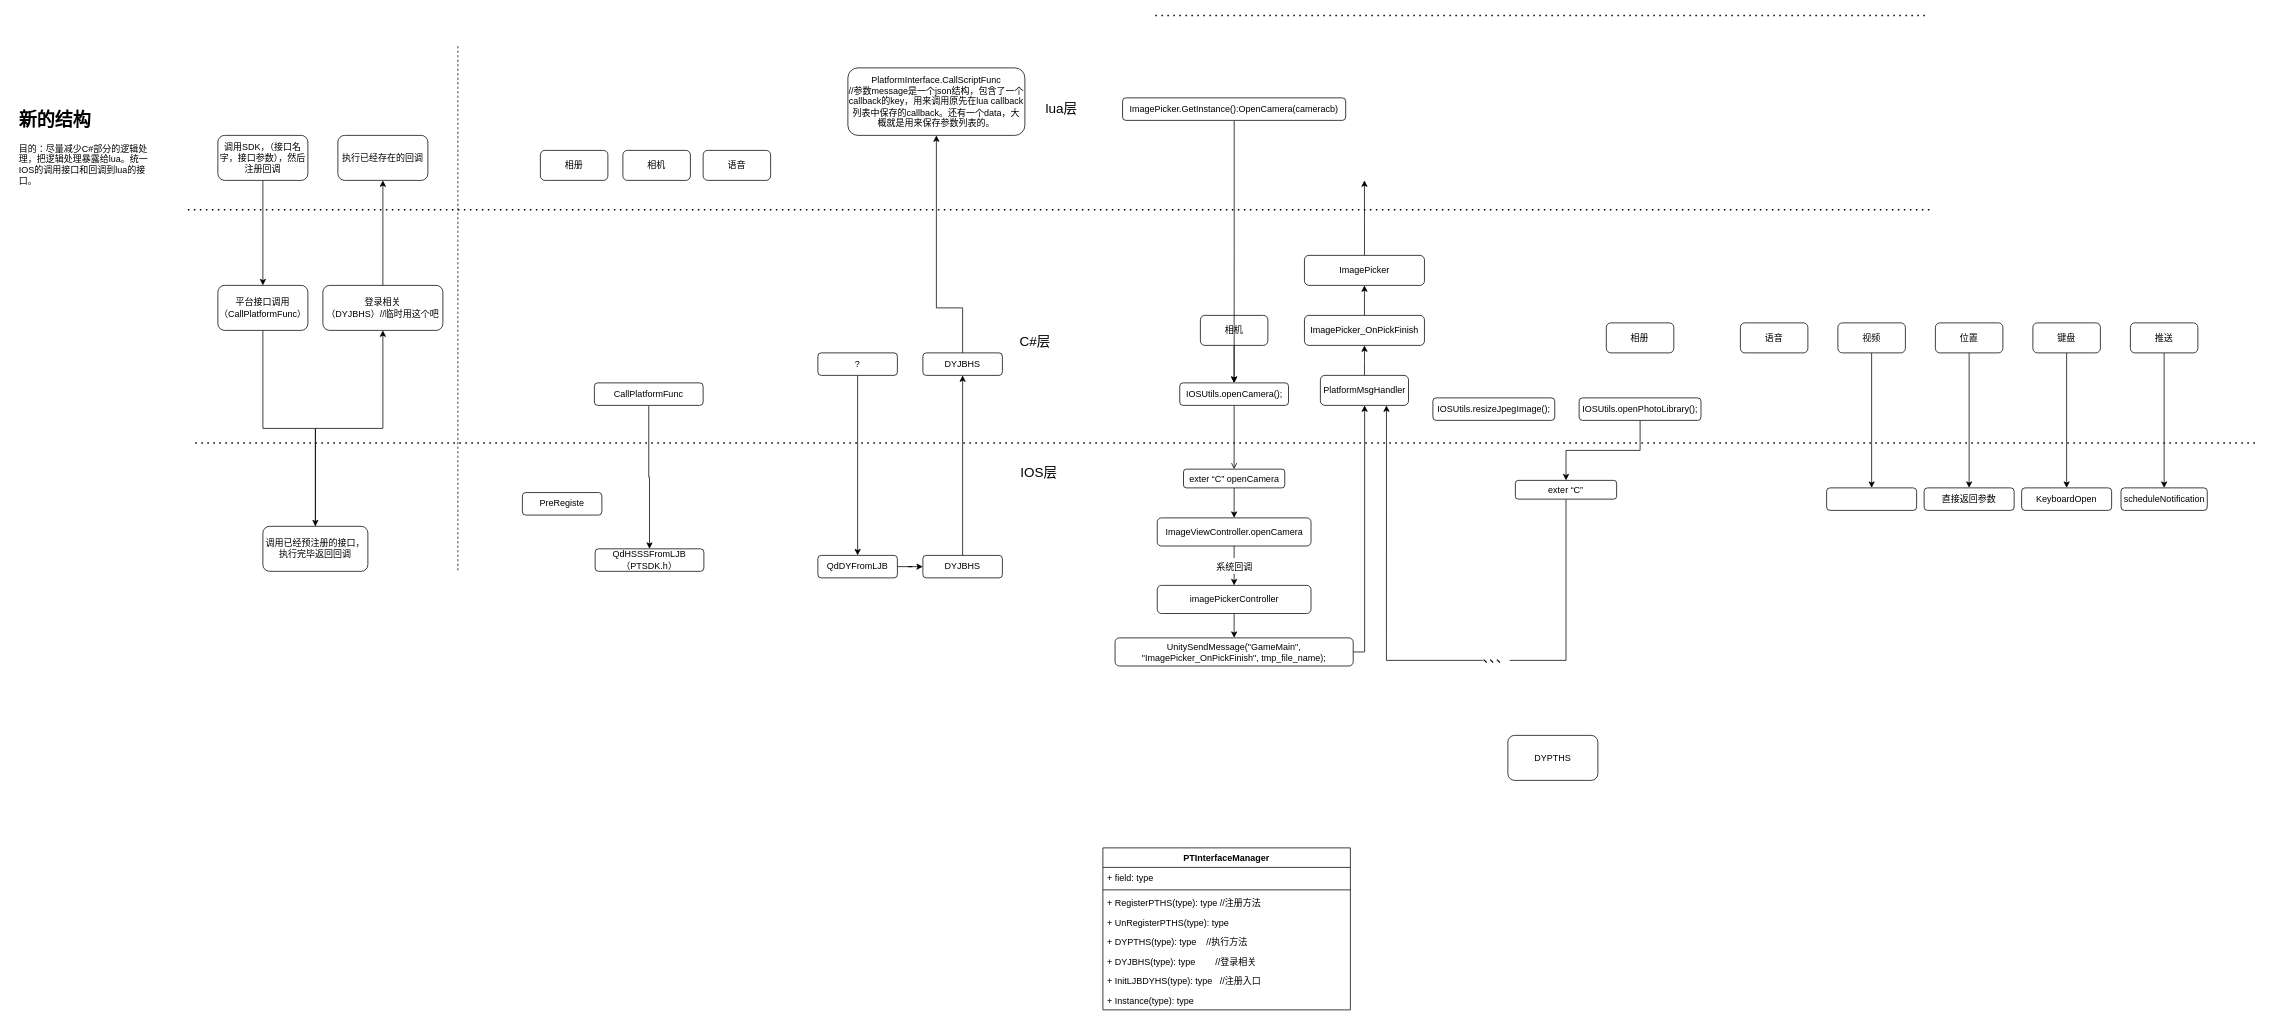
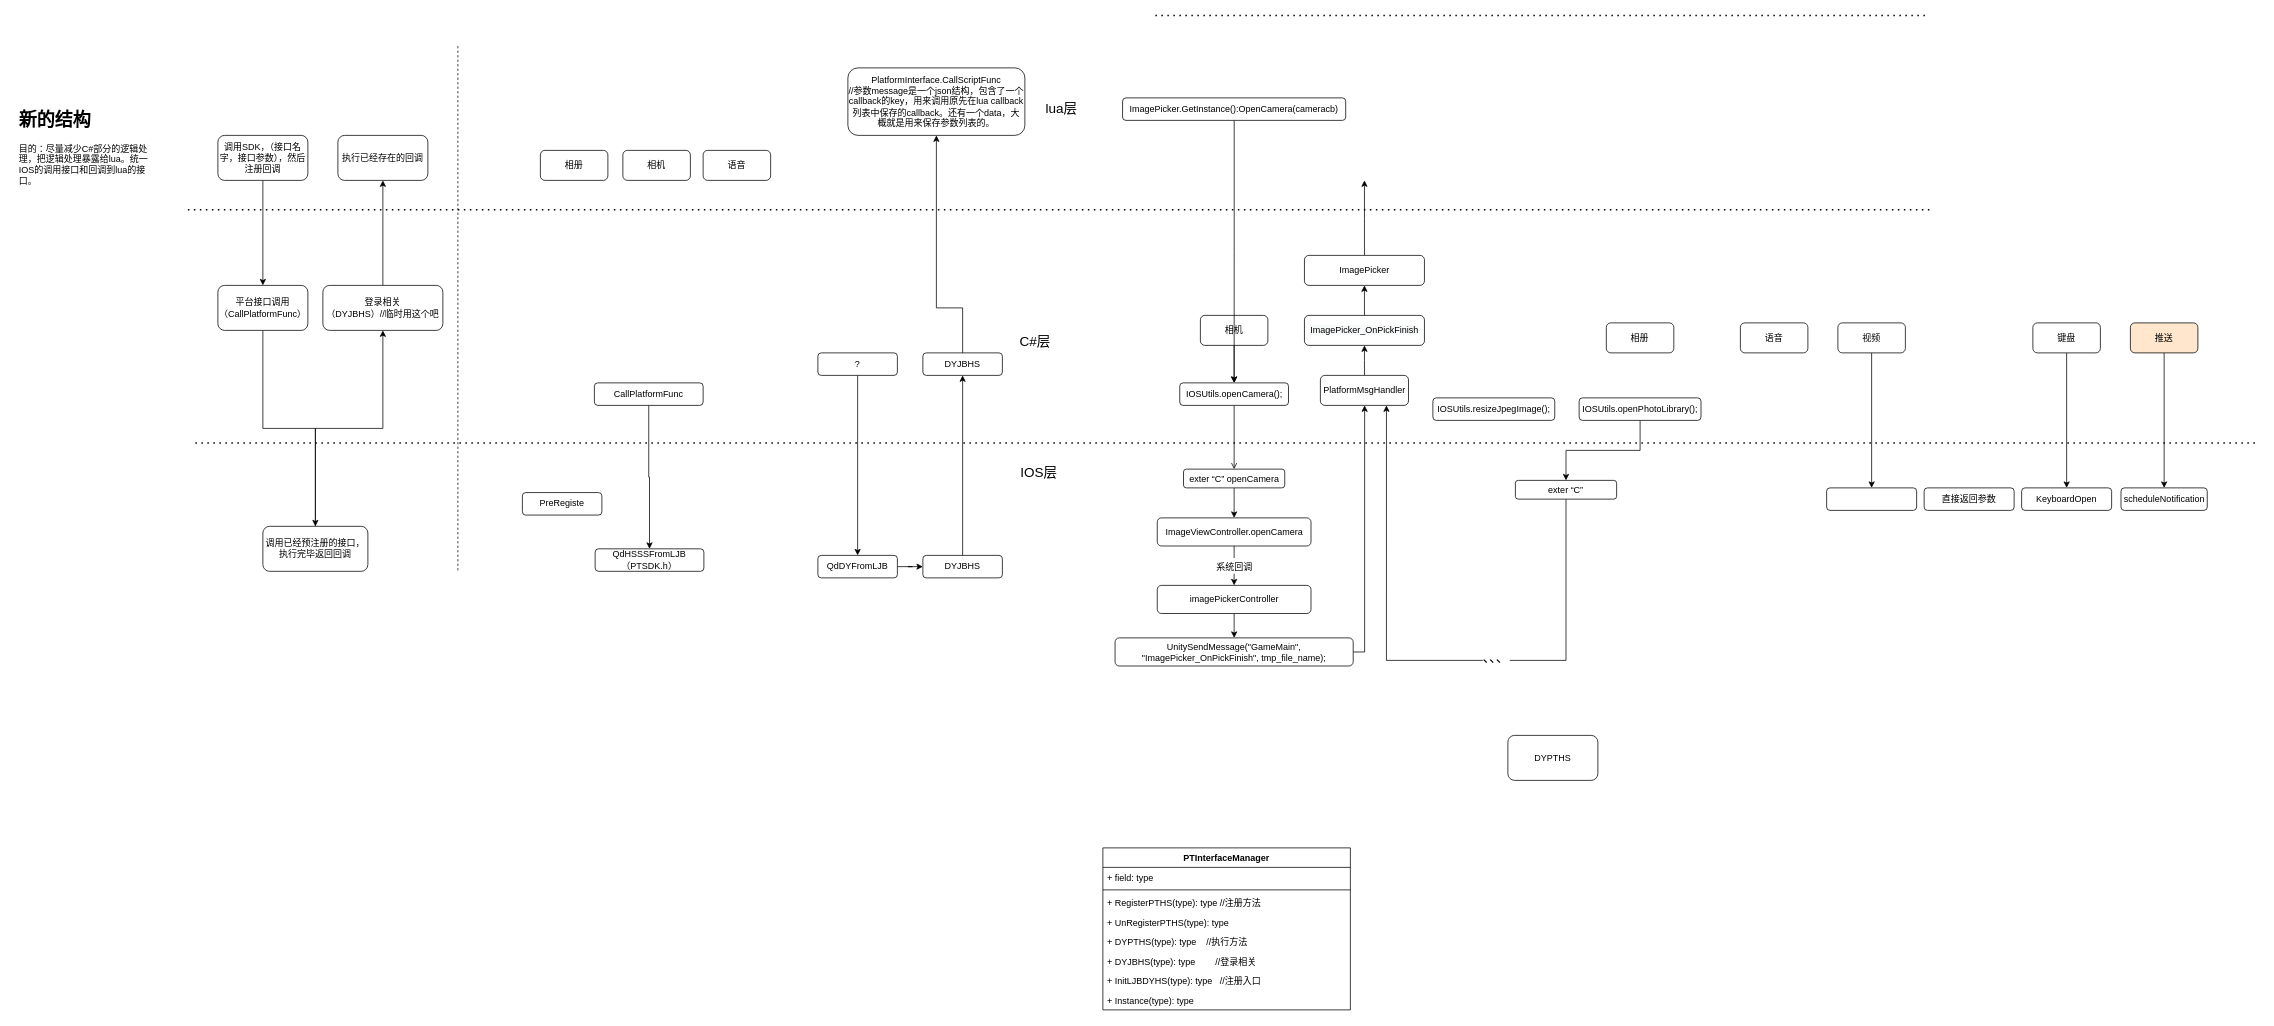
(1969, 338) -> none
(2164, 338) -> (2164, 338)
(1969, 481) -> none
